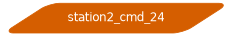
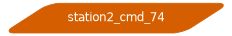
(116, 18) -> (116, 18)
